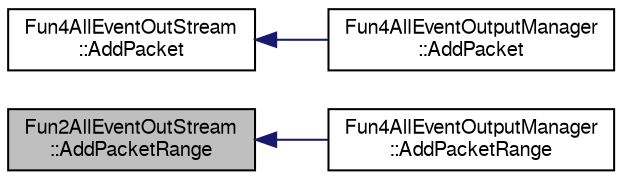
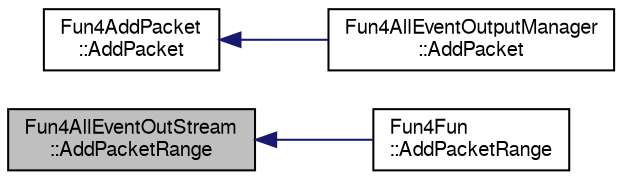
(132, 40) -> (132, 40)
(132, 140) -> (132, 140)
(471, 140) -> (471, 140)
